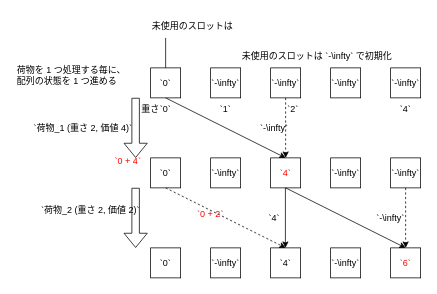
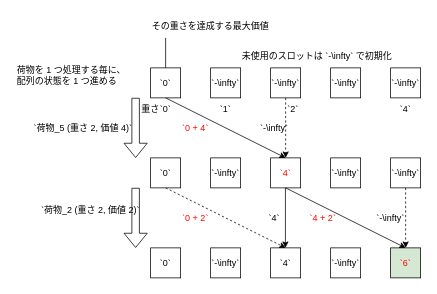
(192, 27) -> (210, 27)
(83, 128) -> (83, 128)
(128, 162) -> (195, 128)
(210, 214) -> (195, 218)
none -> (323, 218)
(405, 263) -> (405, 263)
